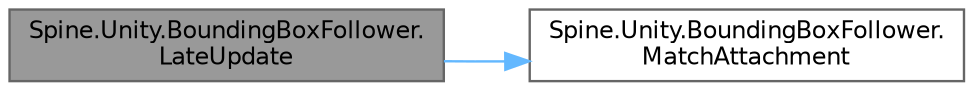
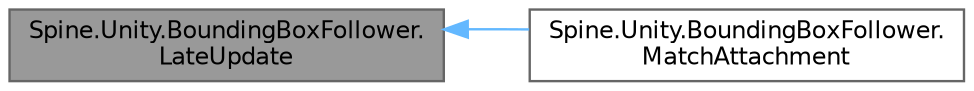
(475, 61) -> (498, 29)
